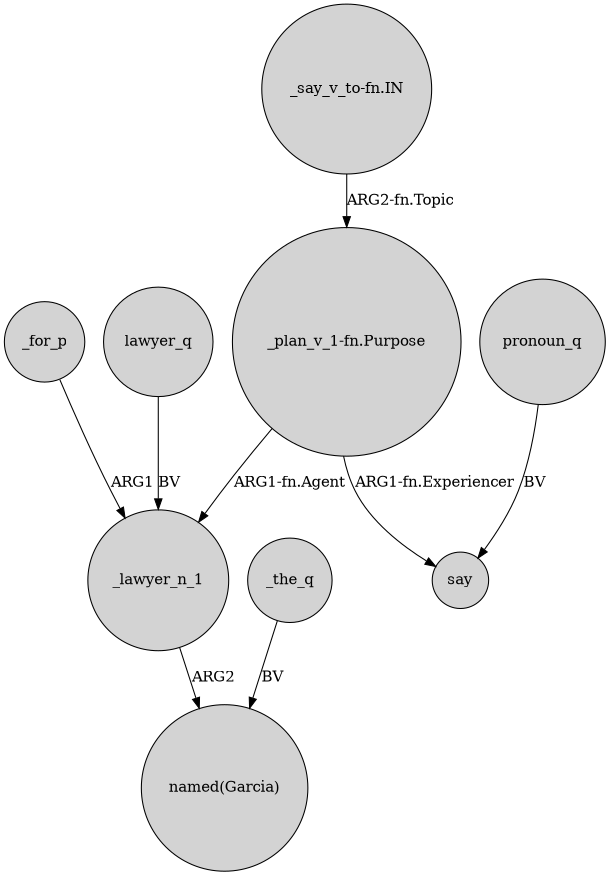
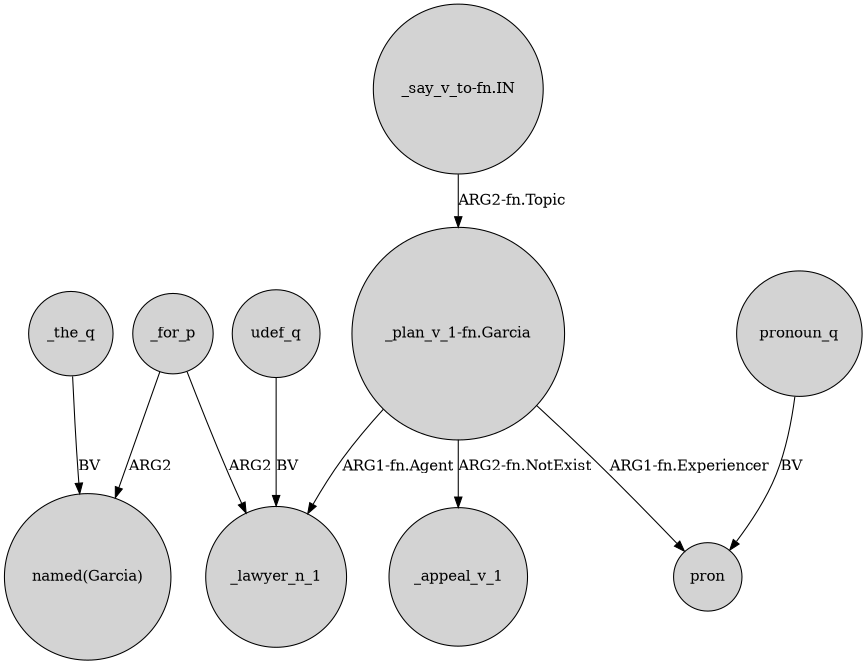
(158, 342) -> (276, 334)
(347, 342) -> (458, 334)
(132, 483) -> (250, 467)
none -> (458, 577)
(460, 580) -> (708, 577)
(188, 673) -> (139, 430)
